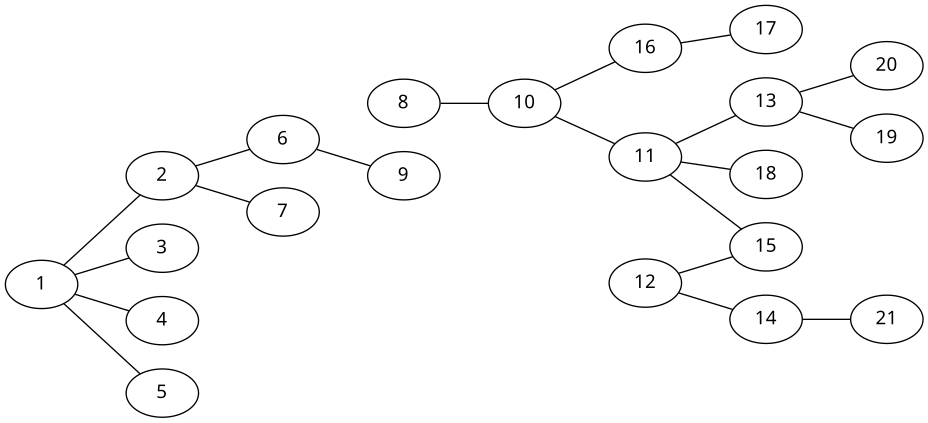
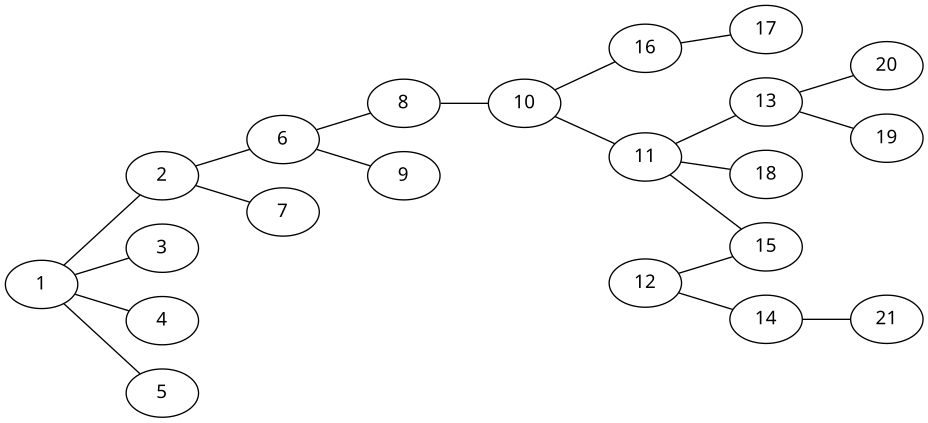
none -> (344, 121)
